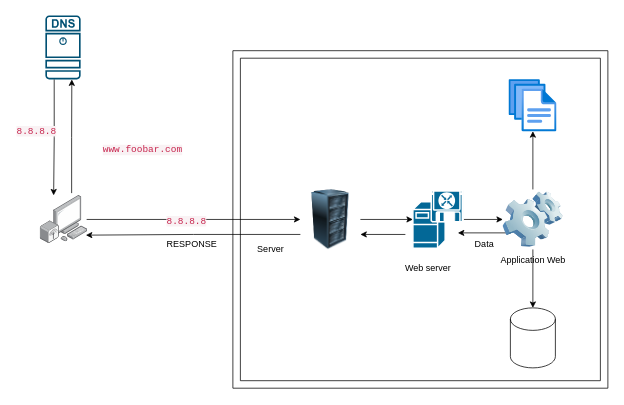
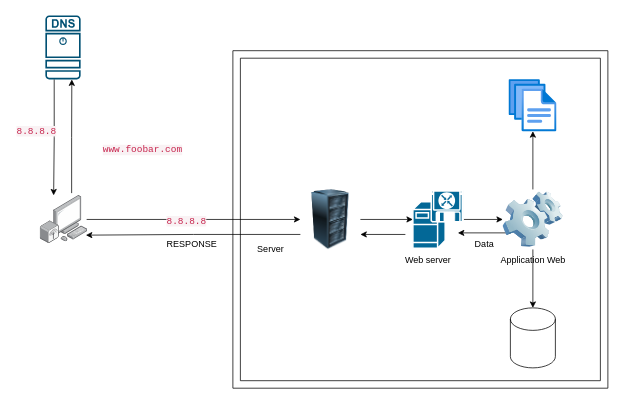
(428, 268) -> (428, 261)
